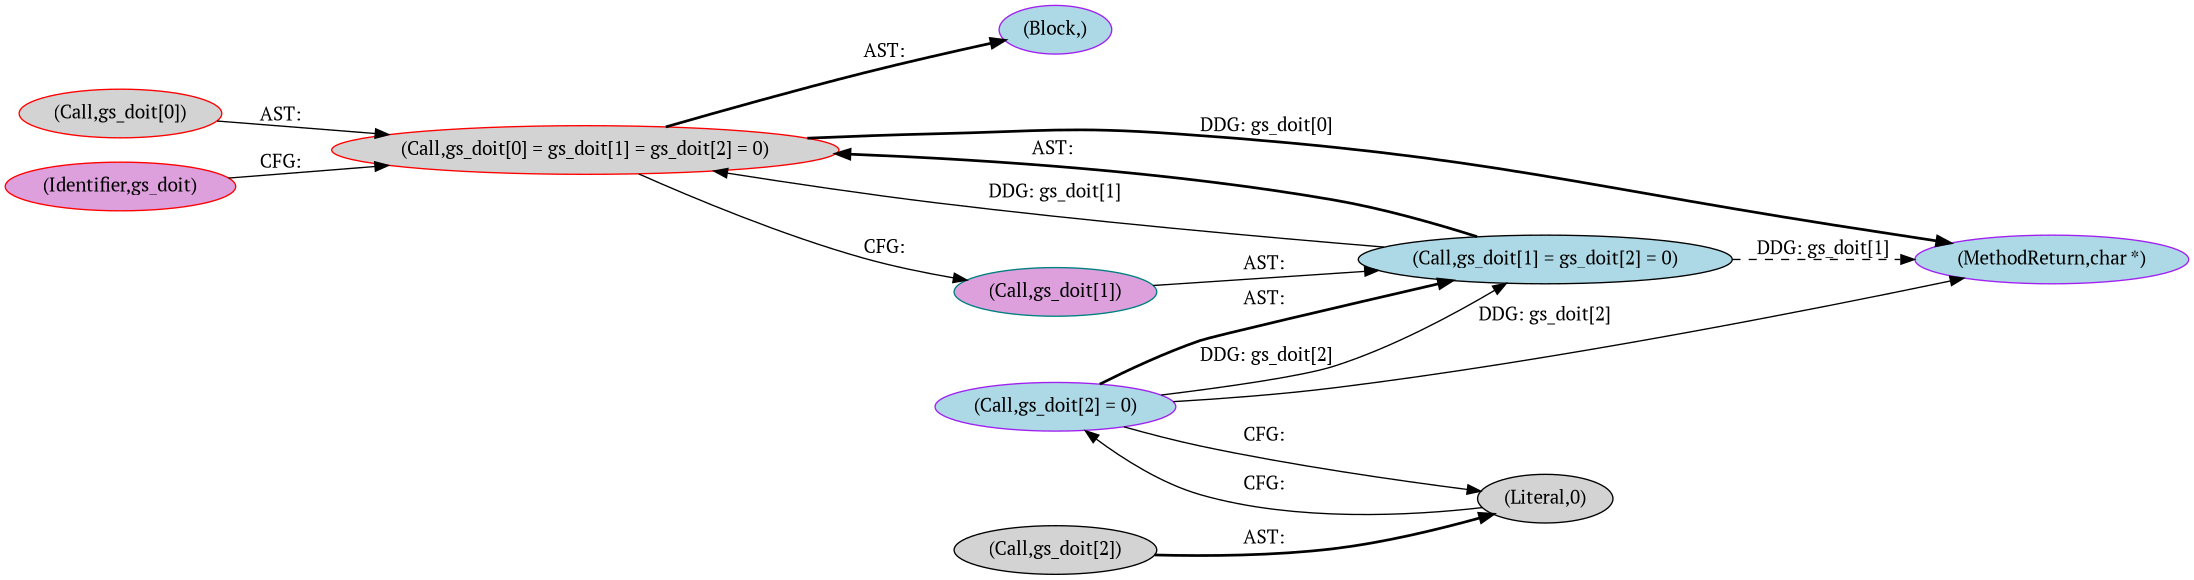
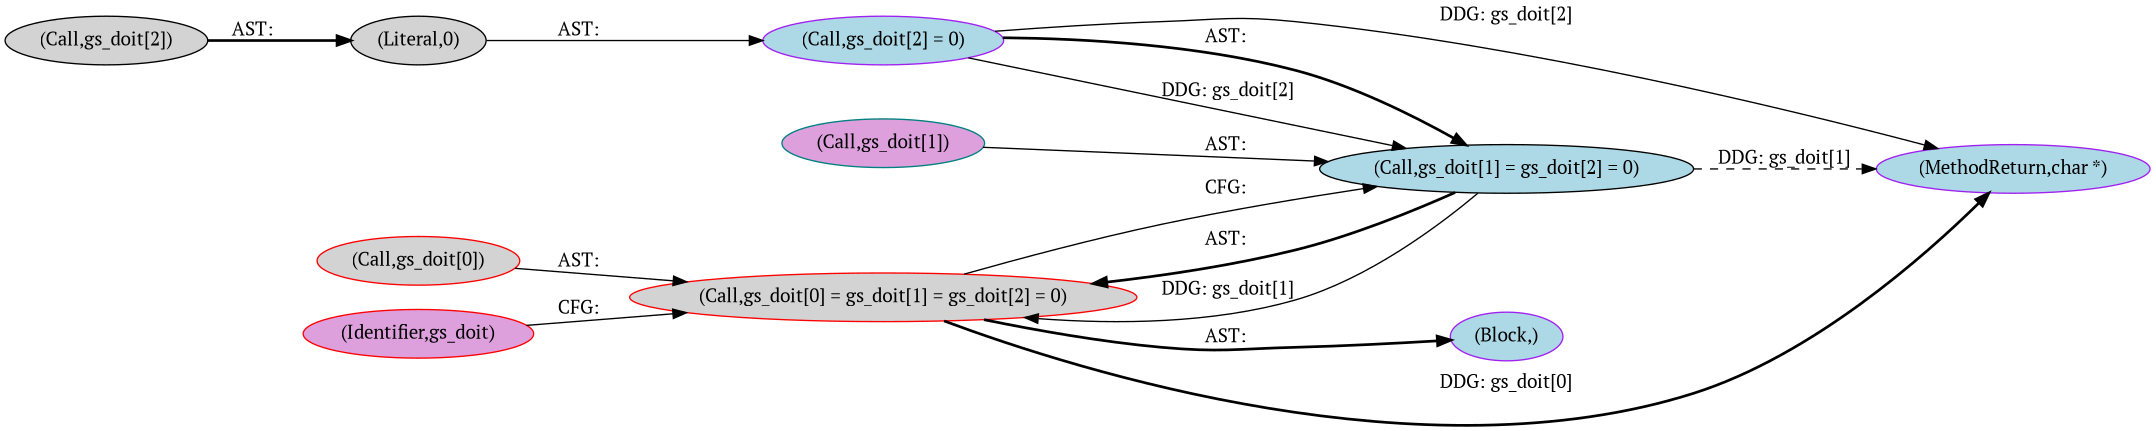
(793, 236) -> (1162, 224)
(1294, 464) -> none
(1267, 484) -> (581, 30)
